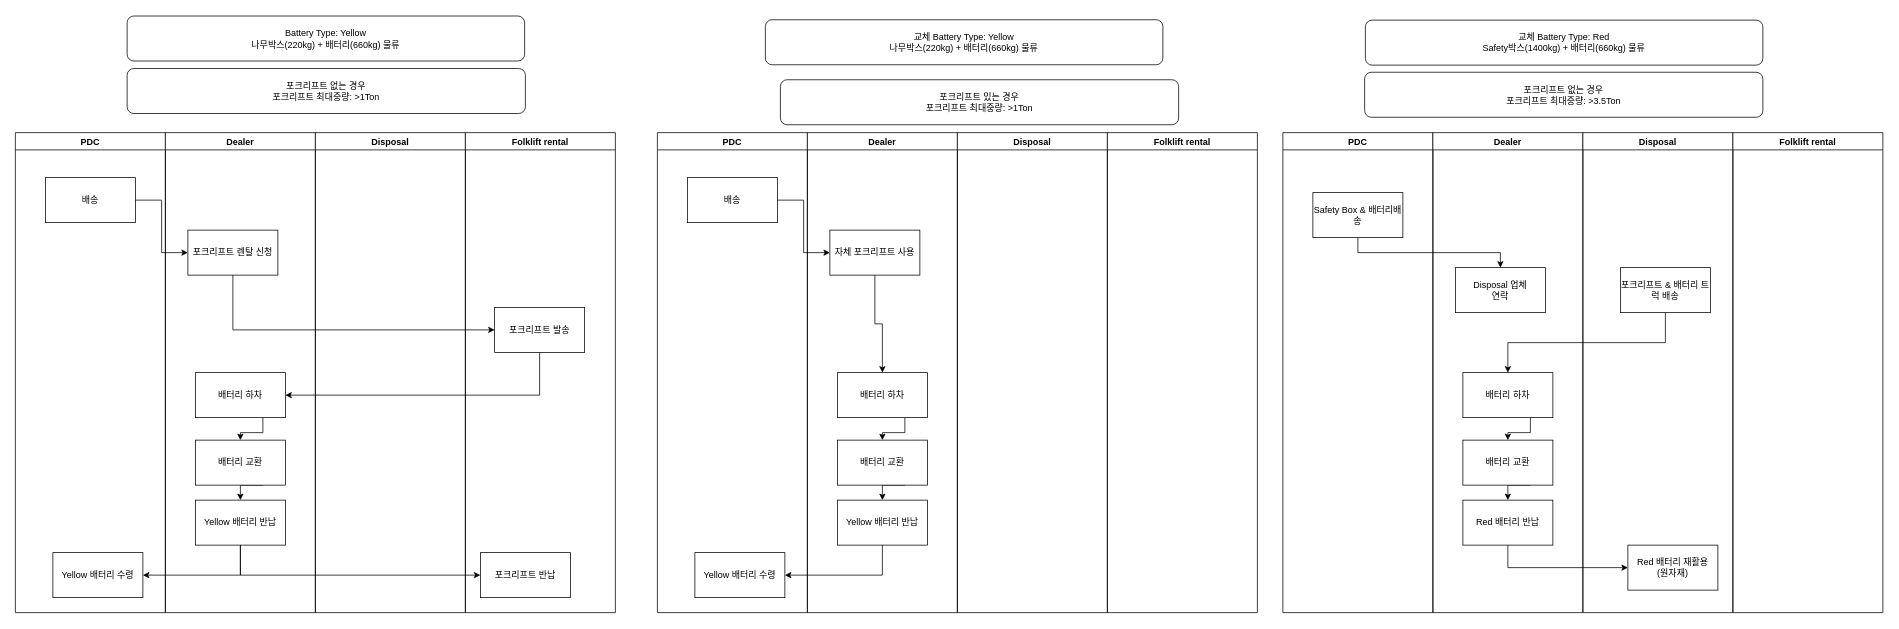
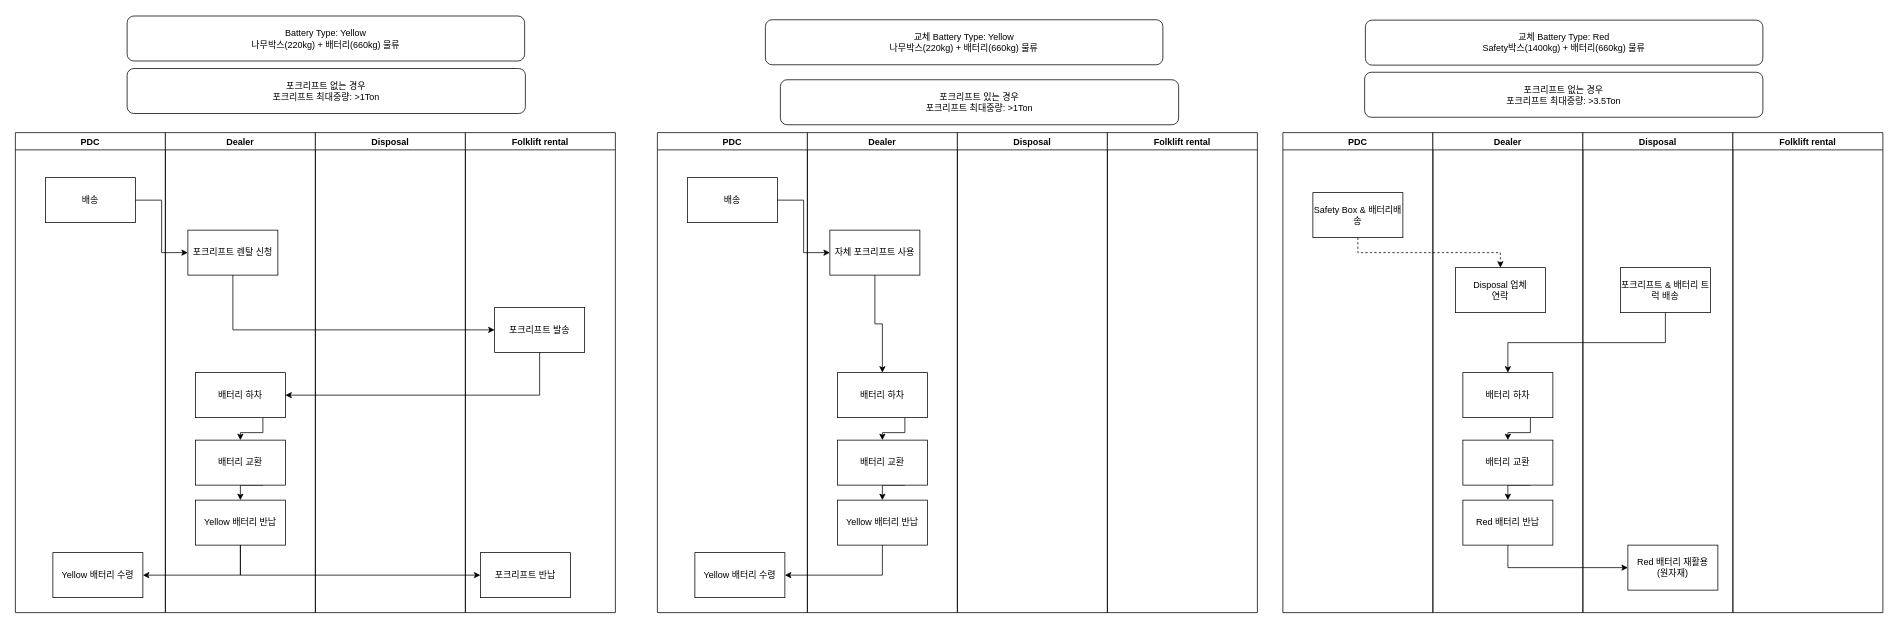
(1427, 252) -> (1427, 252)
